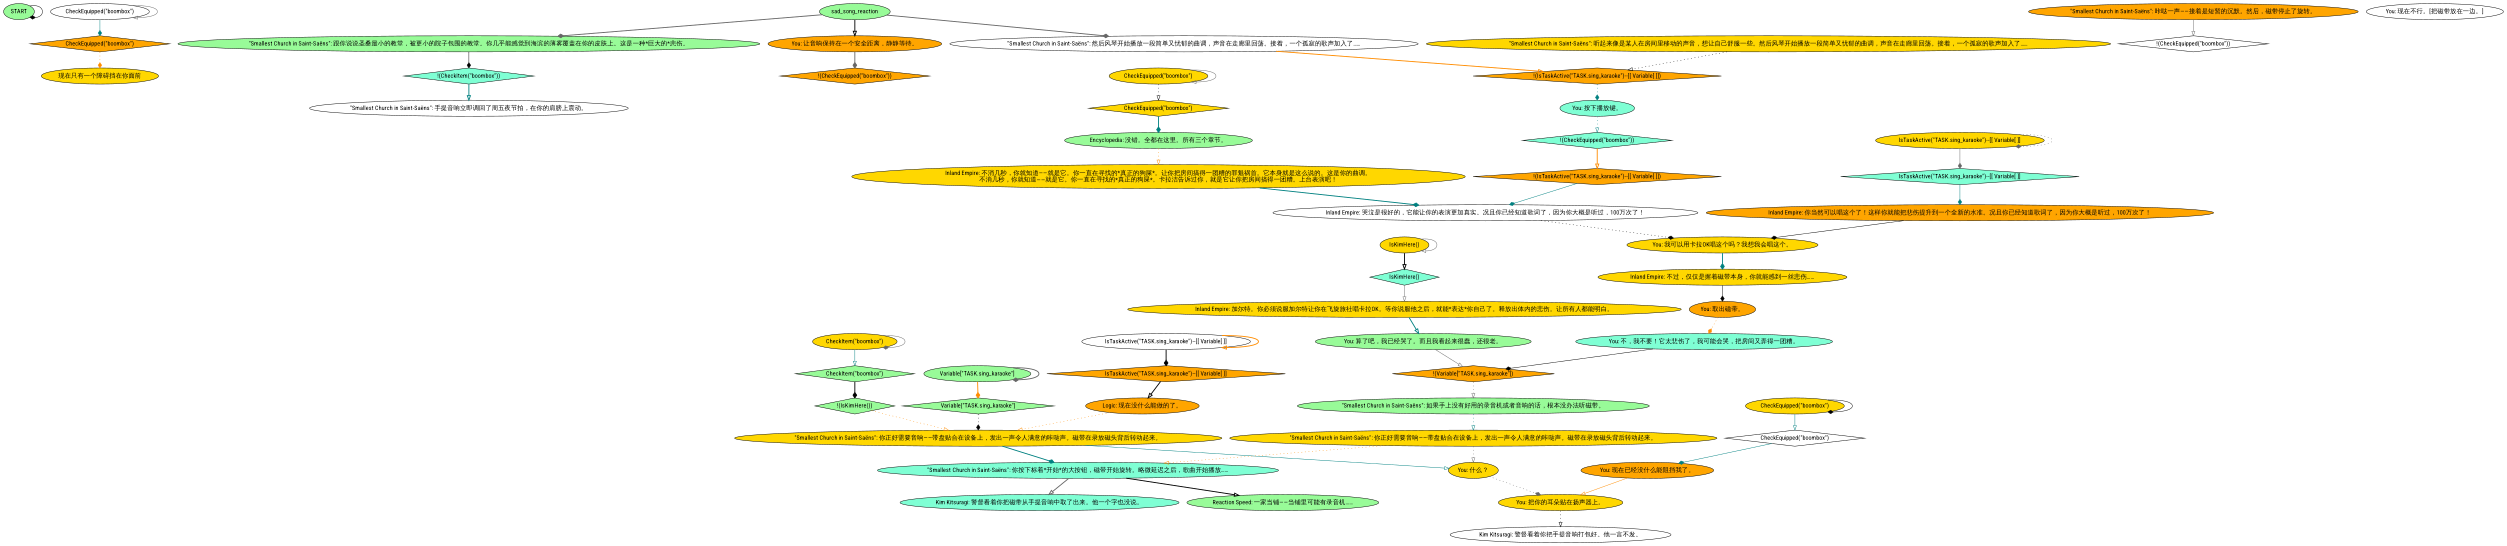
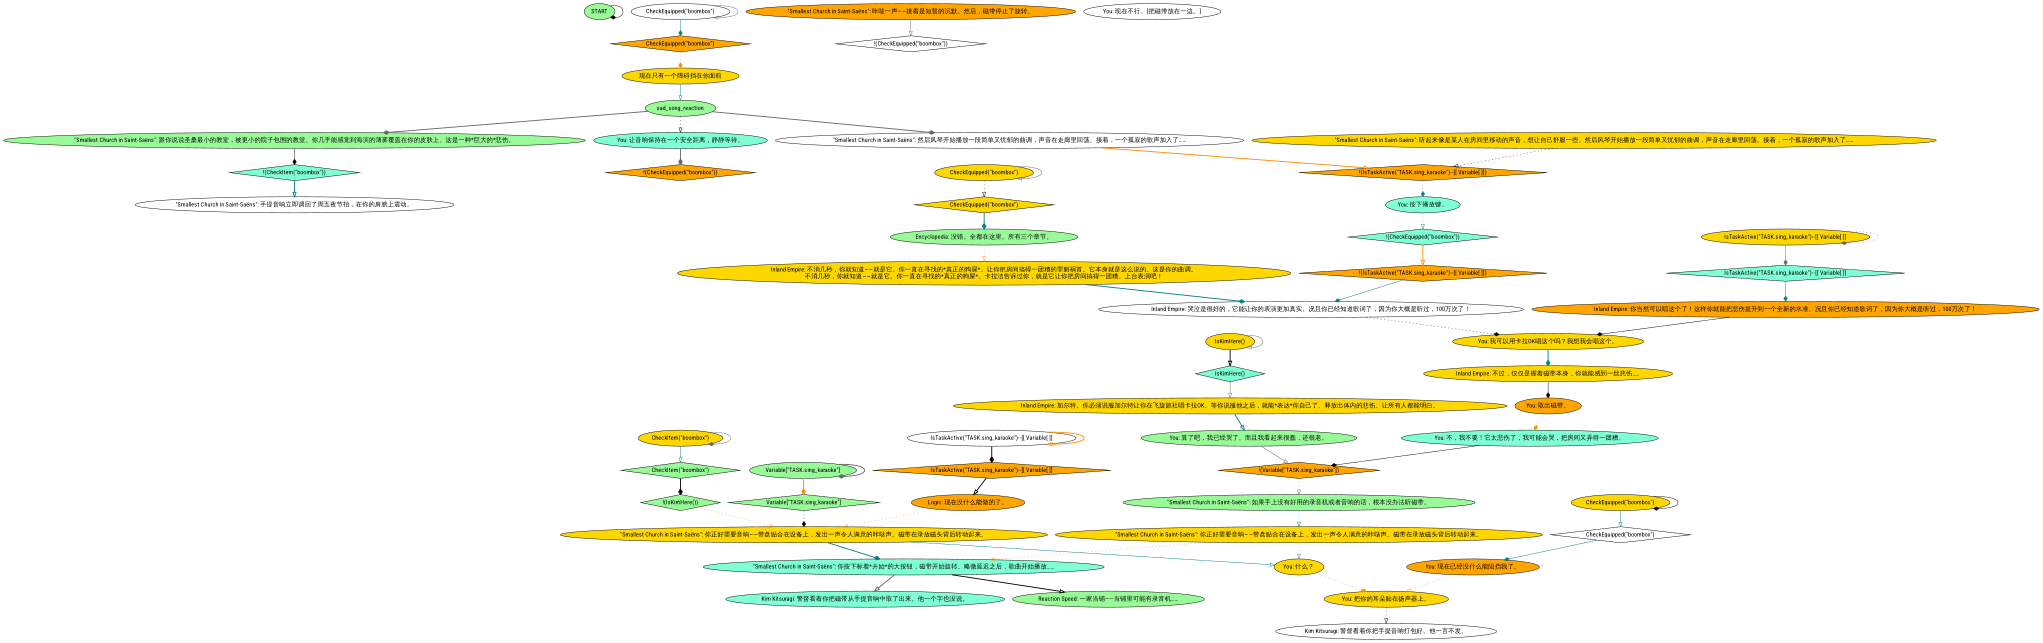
(855, 26) -> (680, 122)
(855, 44) -> (680, 140)
none -> (680, 90)
(1512, 485) -> (1338, 581)
(1606, 486) -> (1432, 582)
